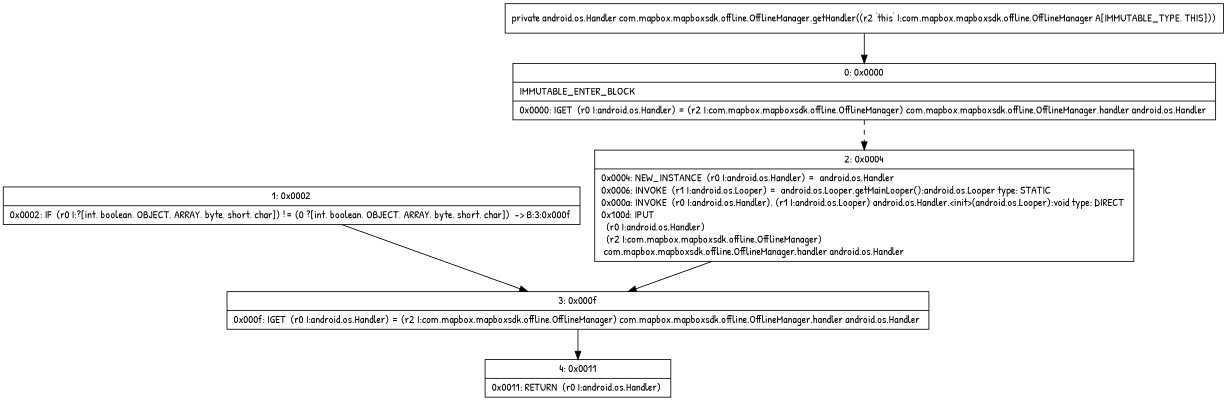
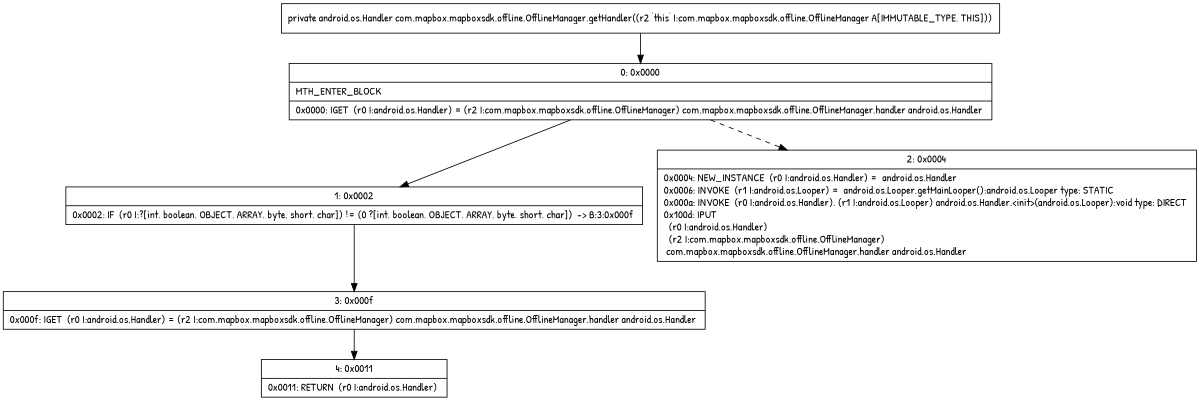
(578, 91) -> (339, 91)
none -> (489, 152)
(674, 275) -> none
